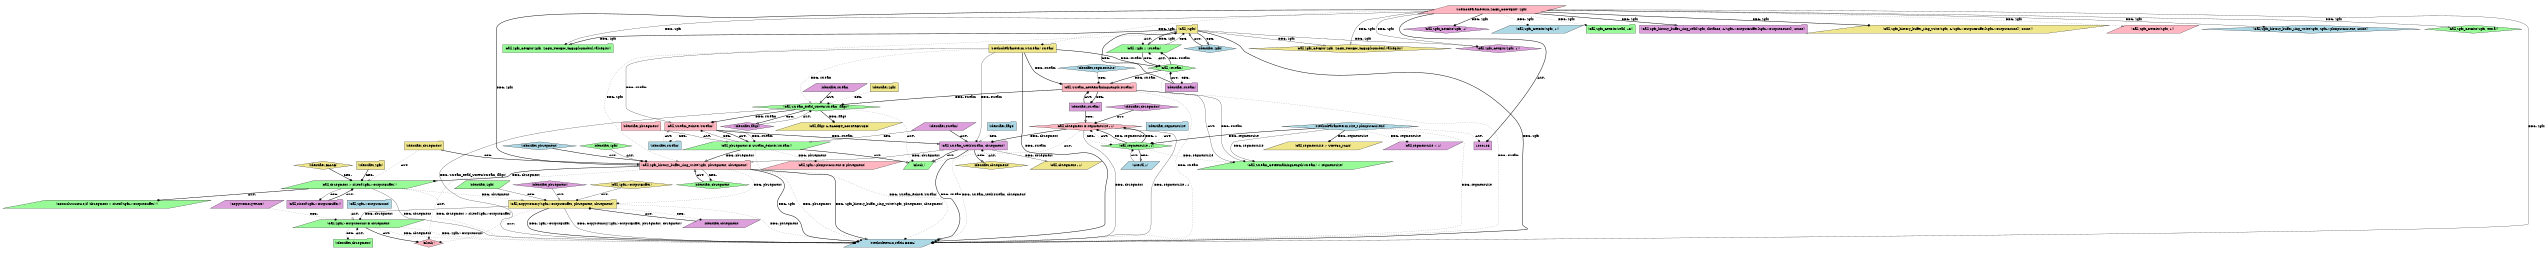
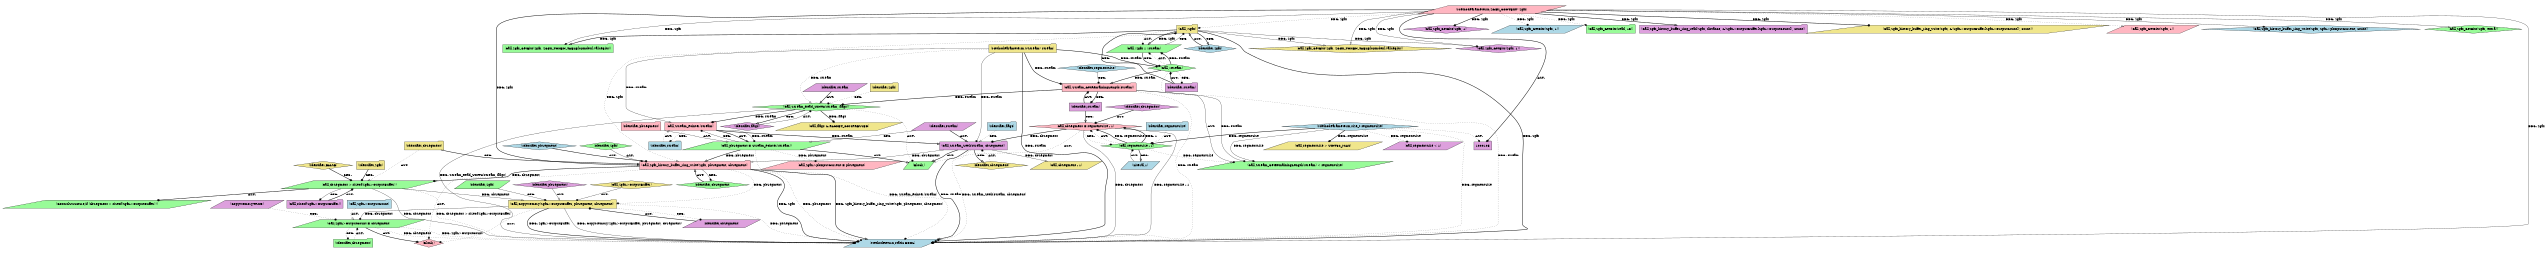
(1228, 19) -> (1312, 19)
(1350, 126) -> (1350, 126)
(462, 194) -> (462, 194)
